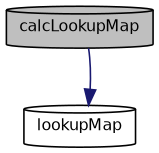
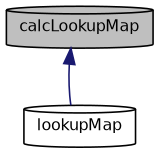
(90, 69) -> (69, 85)
